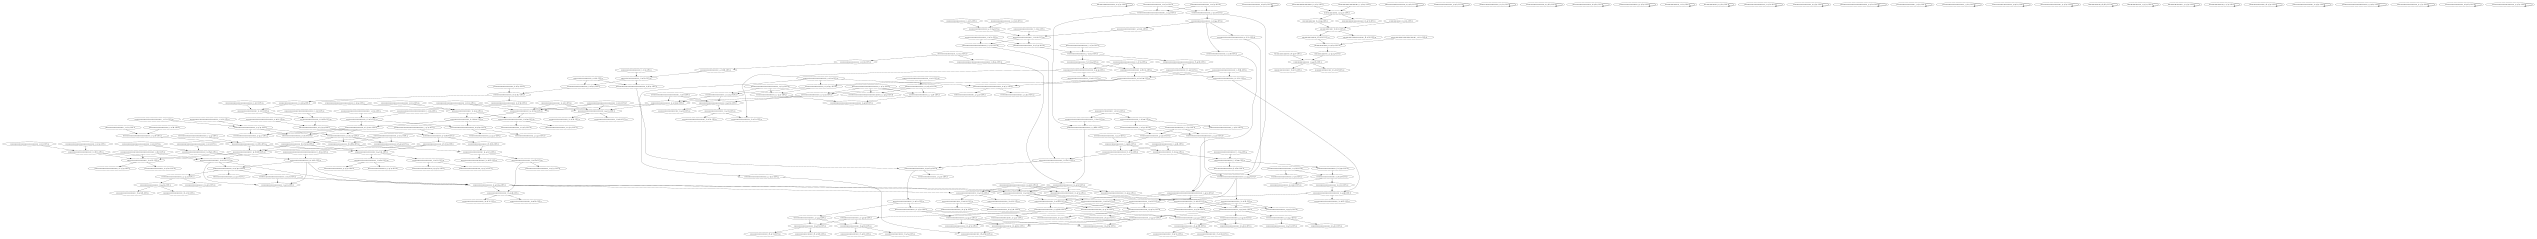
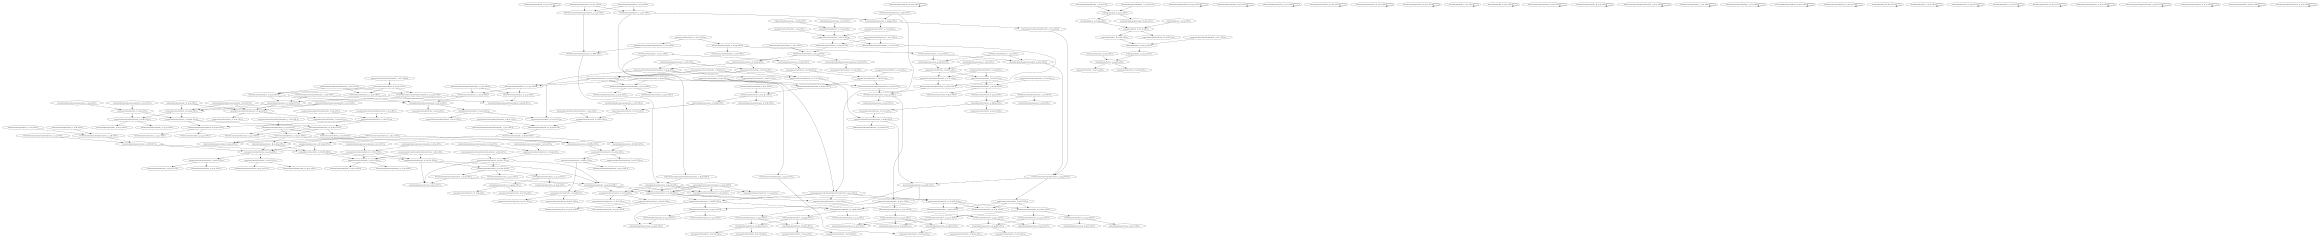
(1209, 39) -> (889, 17)
(154, 119) -> none
(1121, 205) -> (653, 222)
